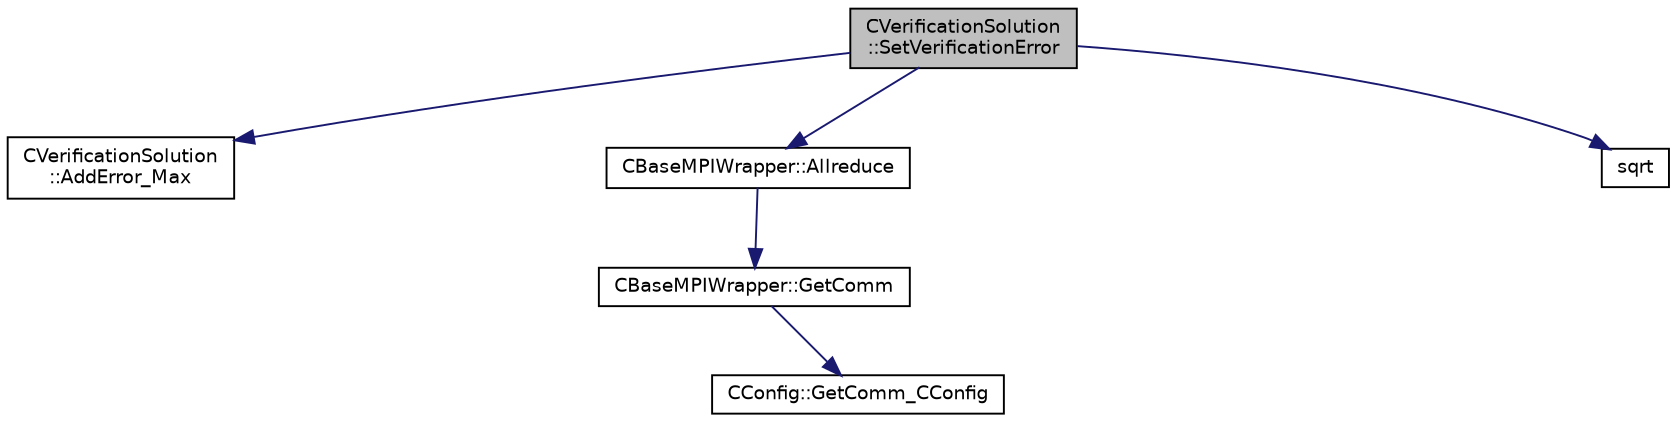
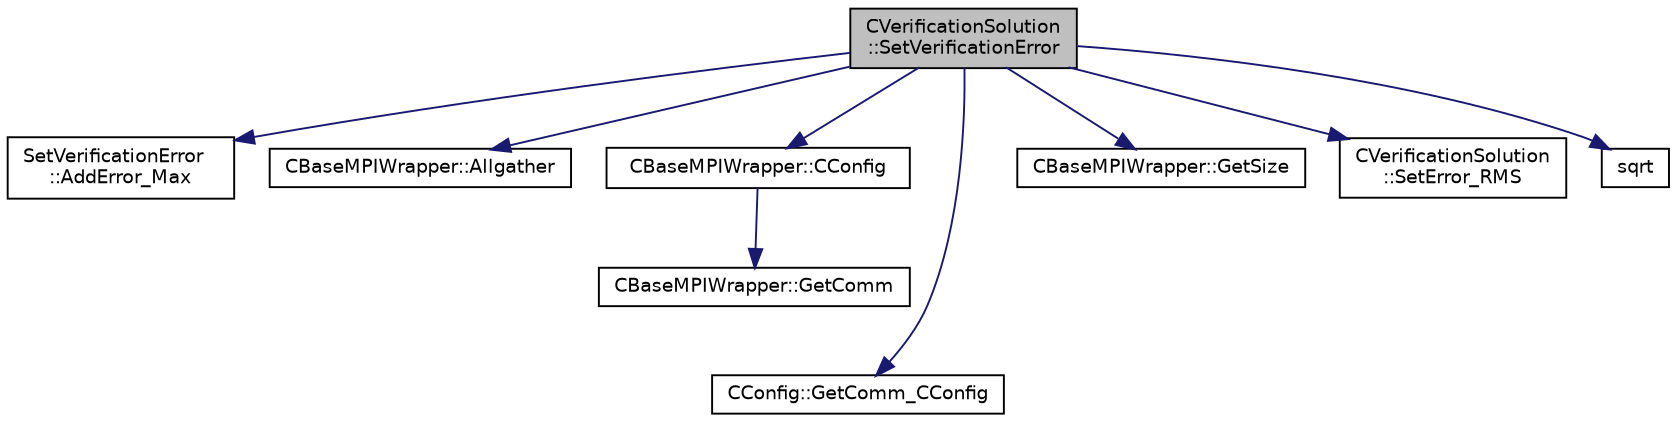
(121, 168) -> (121, 168)
none -> (420, 168)
(758, 168) -> (758, 168)
none -> (1161, 168)
none -> (1453, 168)
(799, 334) -> (952, 222)
